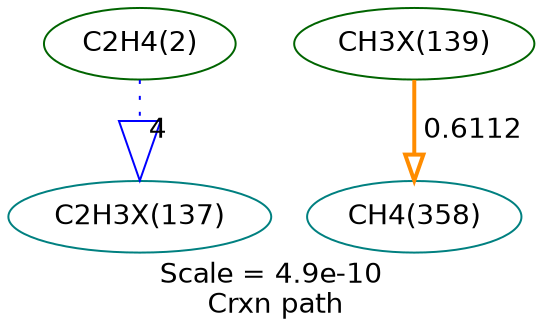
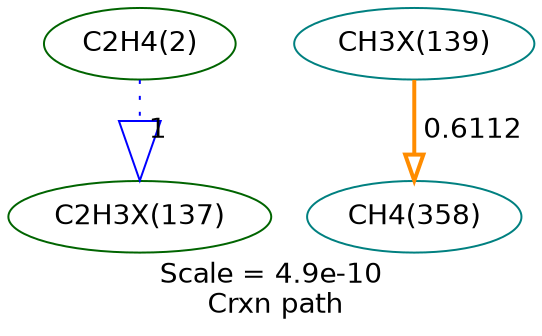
(414, 44) -> (414, 44)
(154, 130) -> (154, 130)
(140, 217) -> (140, 217)
